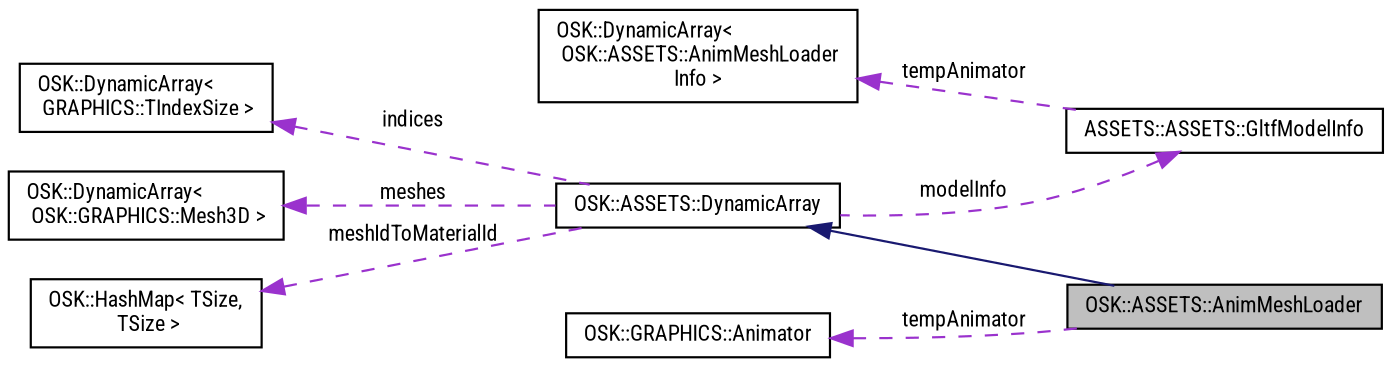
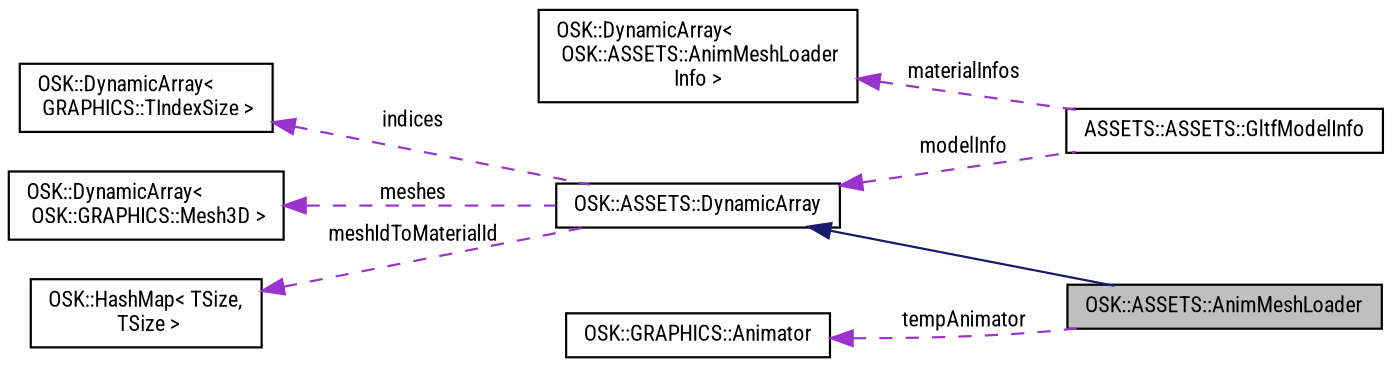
(962, 73) -> (962, 73)
(1003, 207) -> (969, 167)
